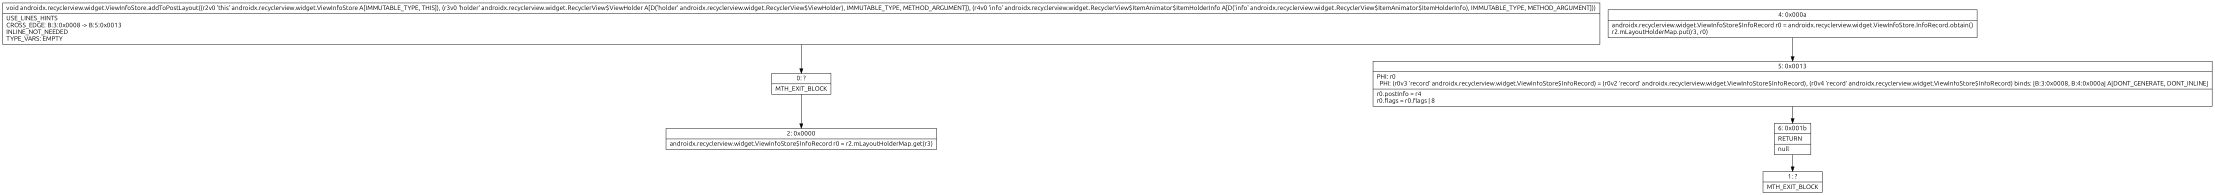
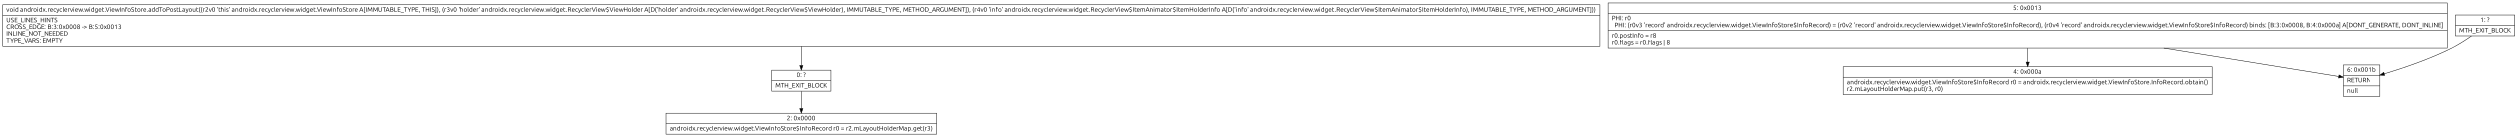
(1793, 47) -> (2028, 55)
(1399, 94) -> (1634, 36)
(1793, 161) -> (2429, 58)
